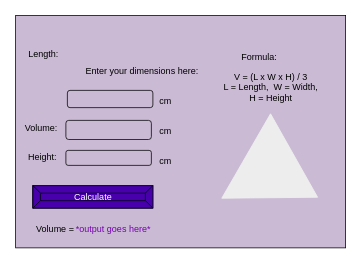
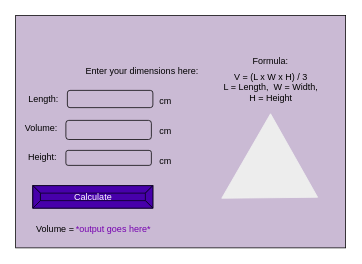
(45, 54) -> (45, 99)
(259, 57) -> (270, 61)
